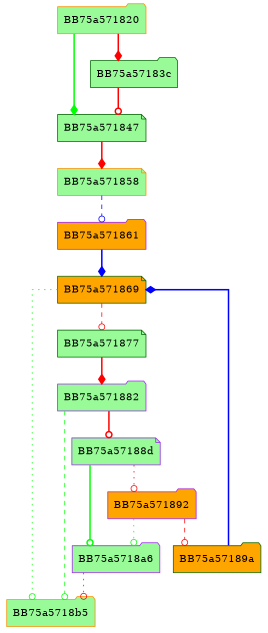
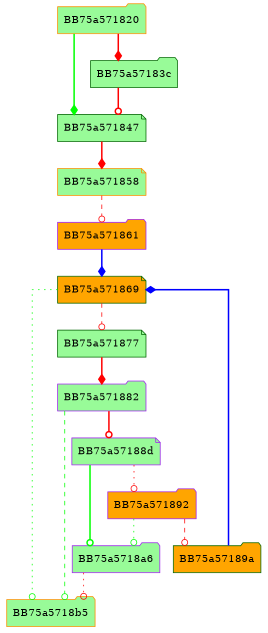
(102, 206) -> (102, 206)
